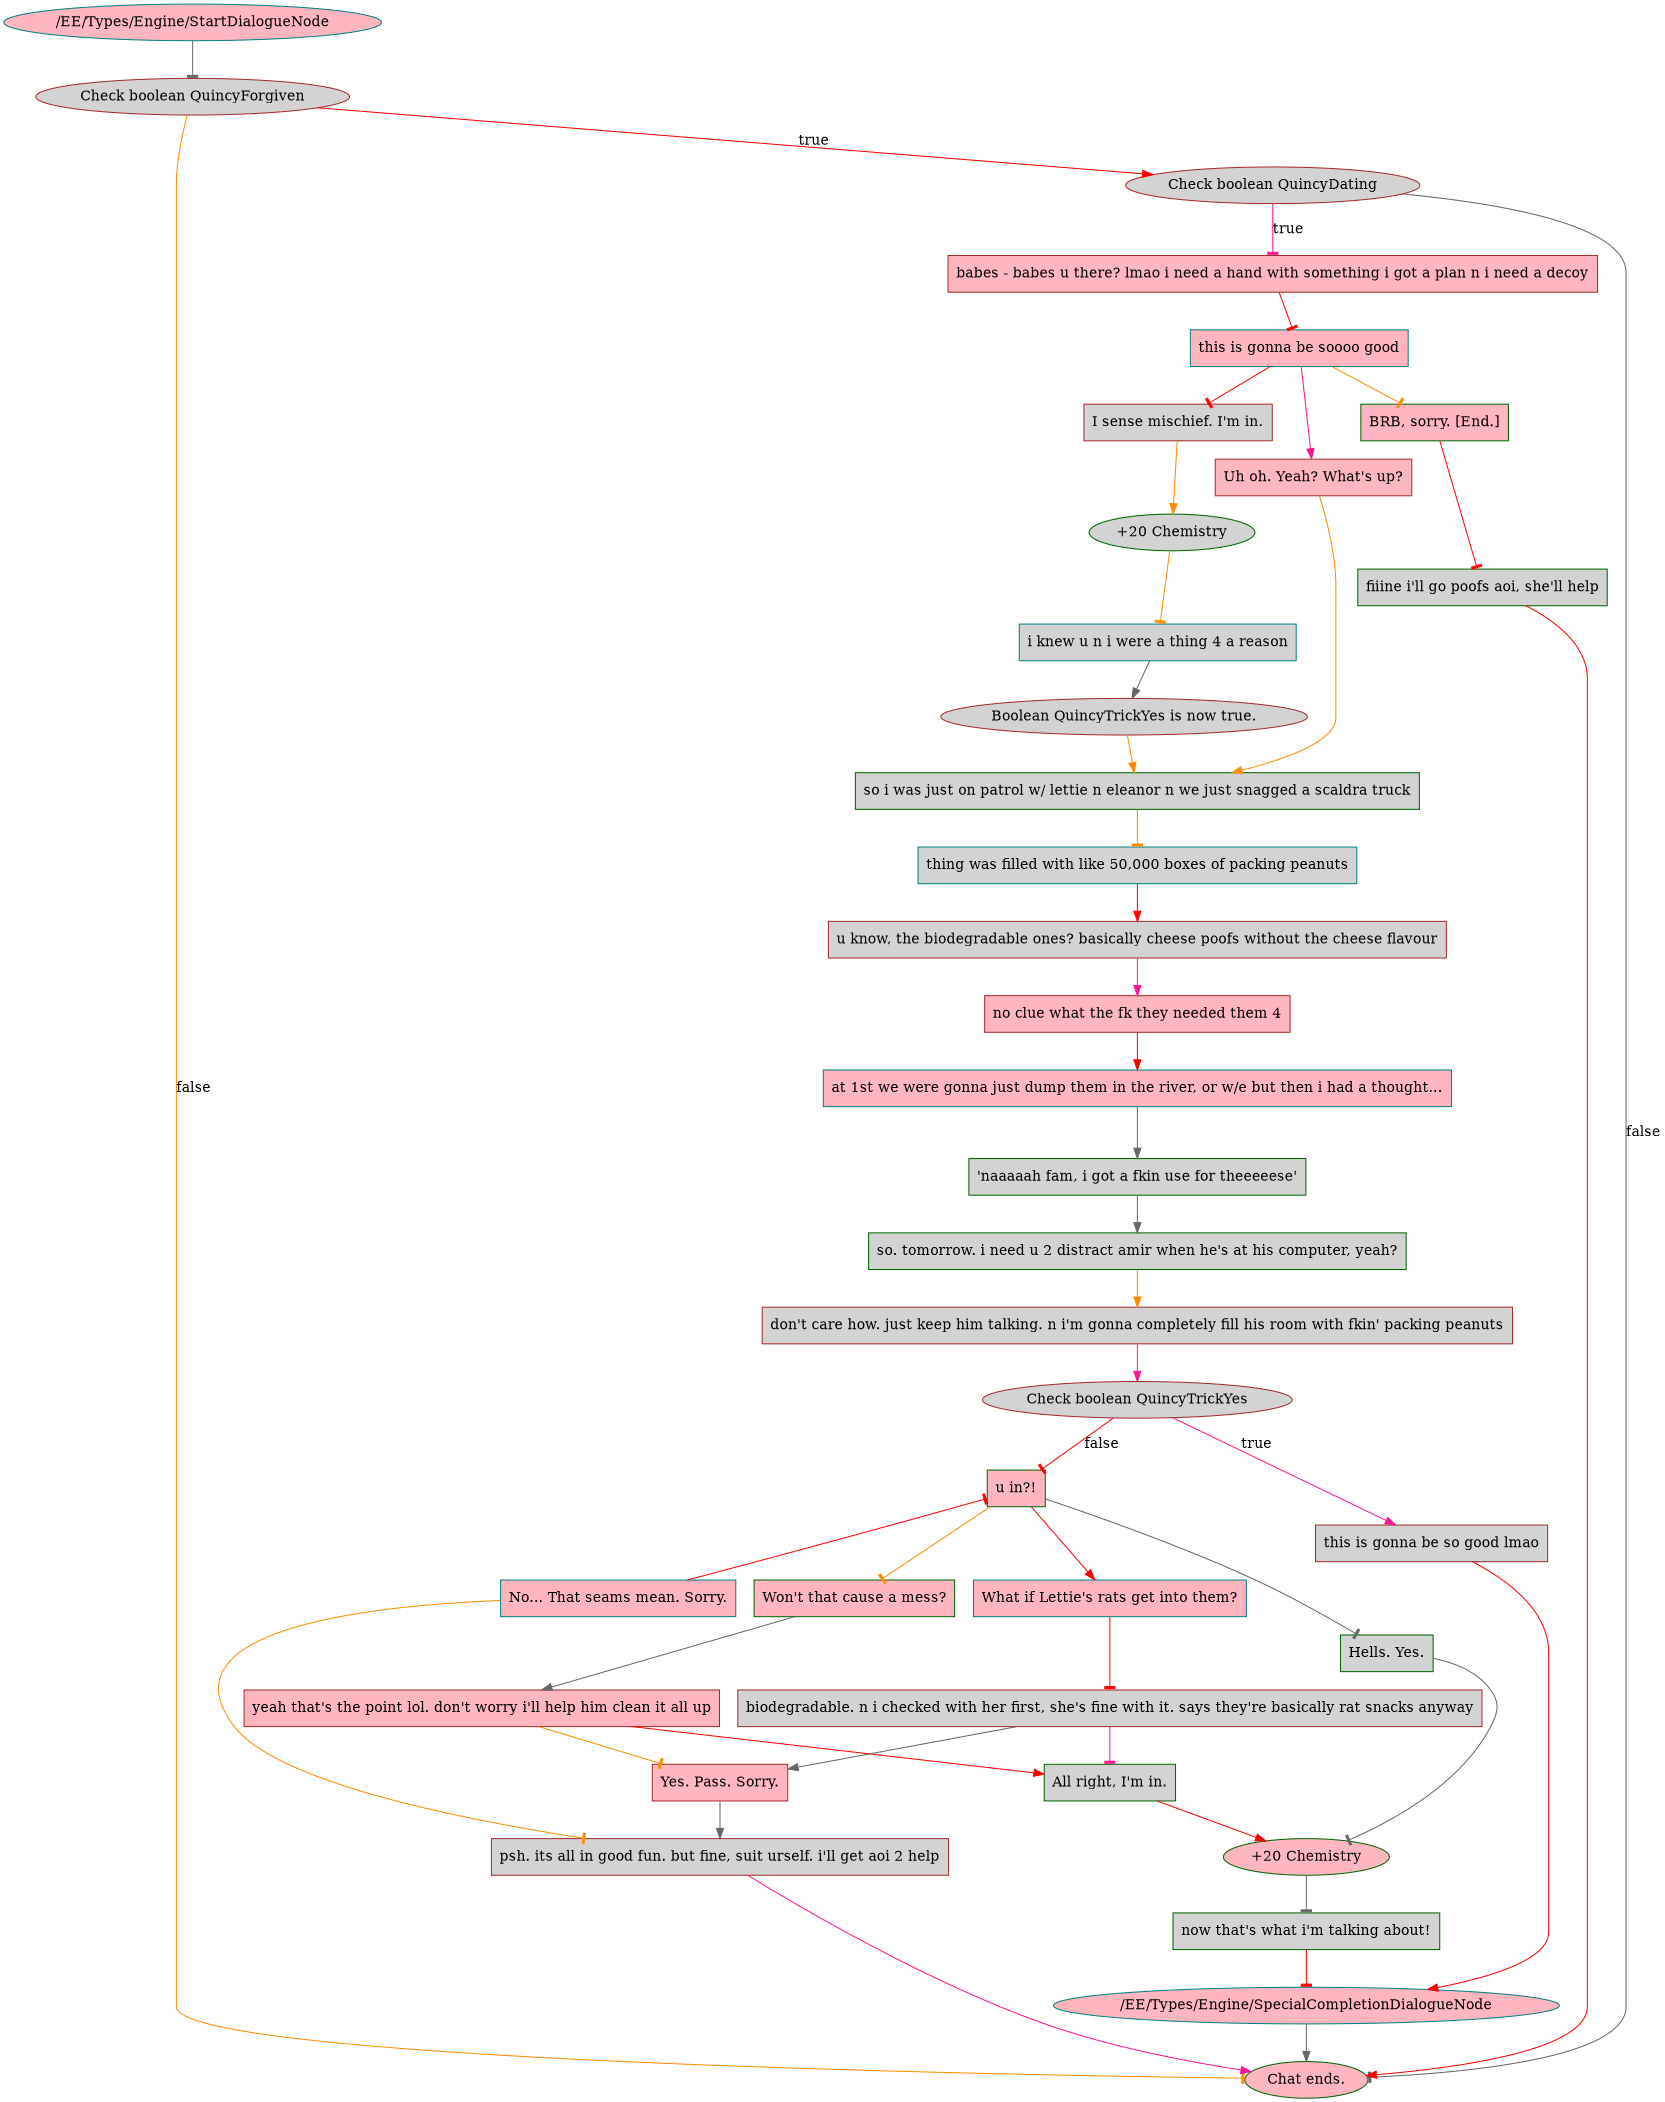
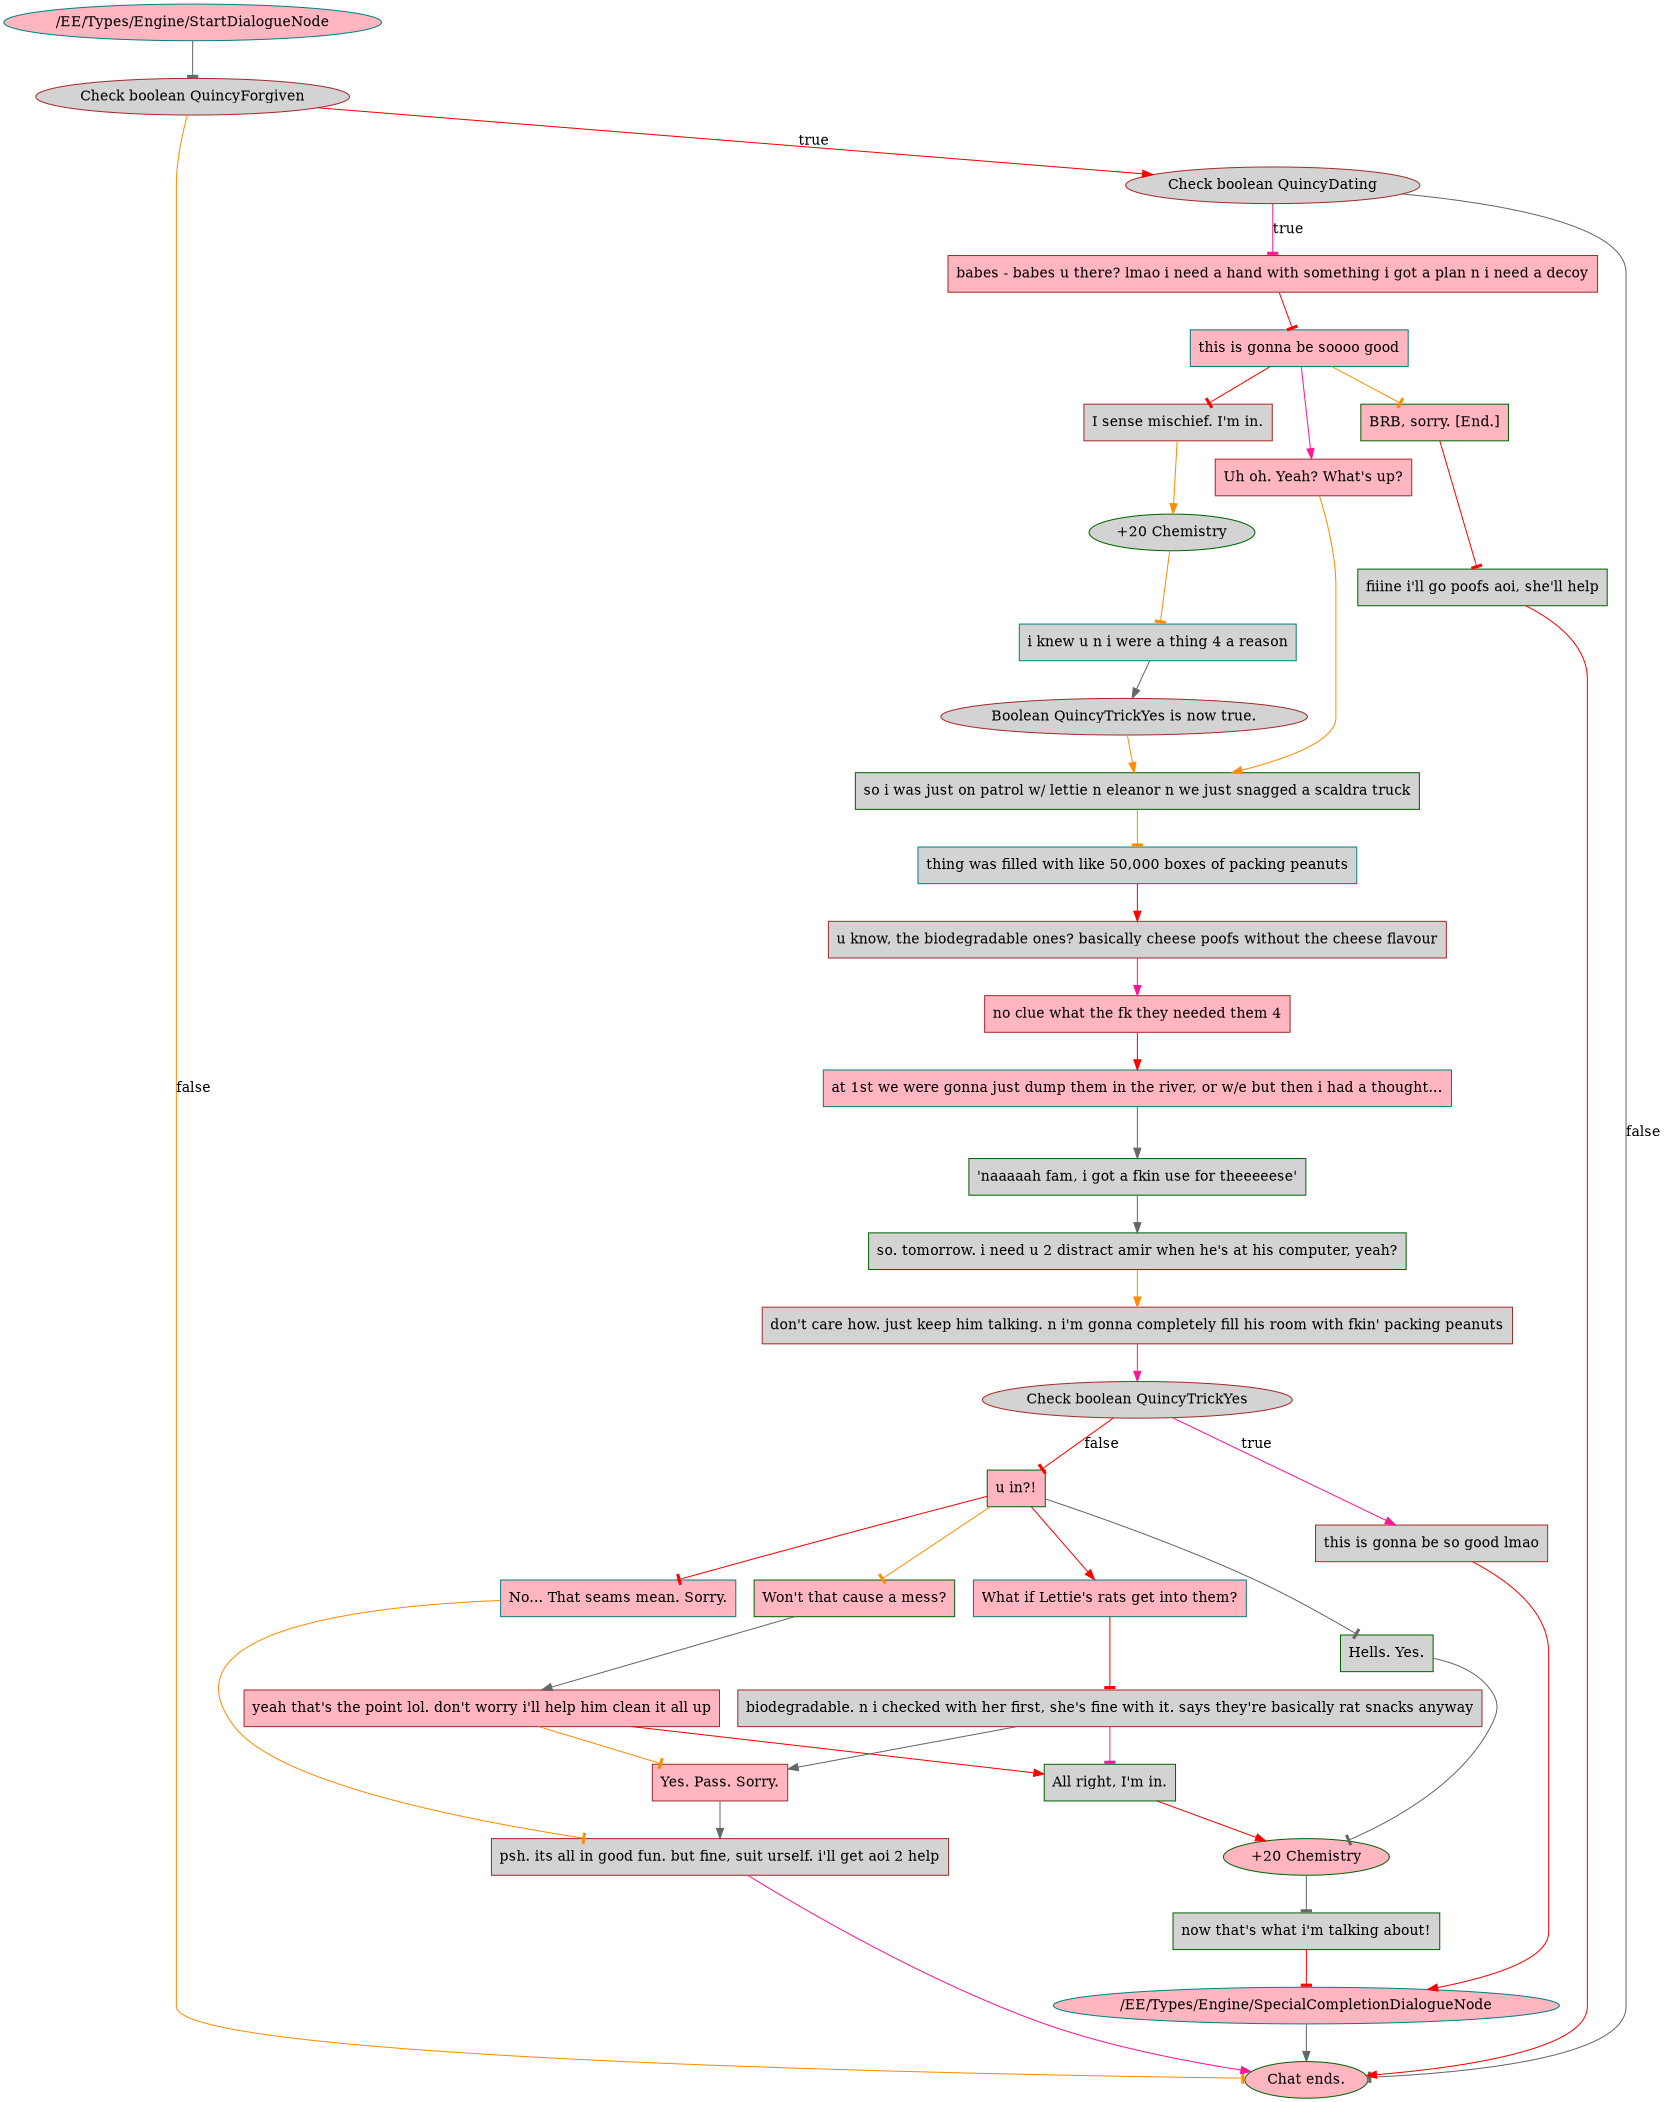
(835, 1540) -> (835, 1537)
